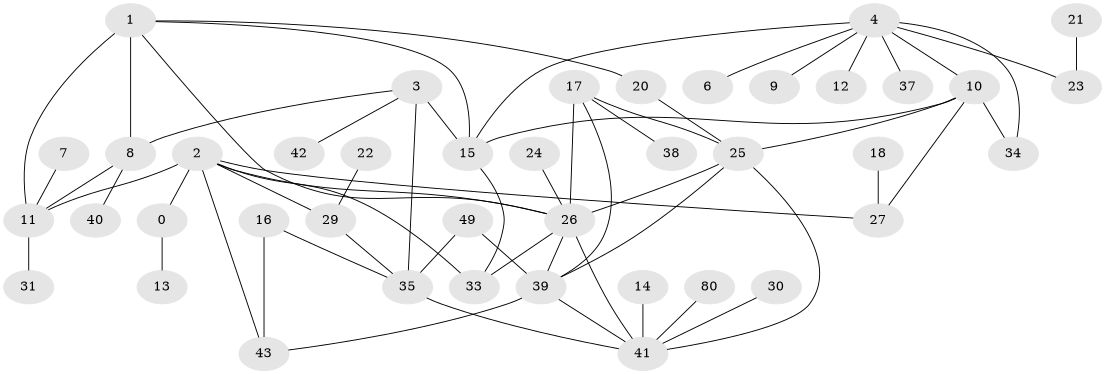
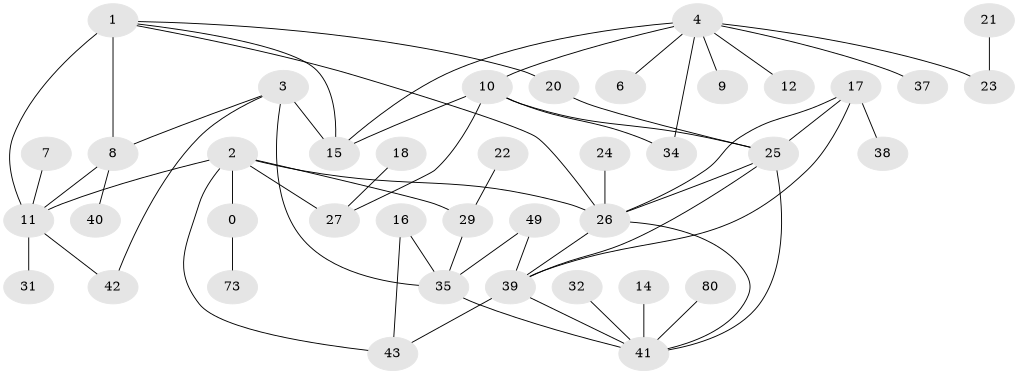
none -> (71, 254)
(162, 287) -> (233, 287)
(474, 287) -> none
(776, 287) -> (577, 287)
